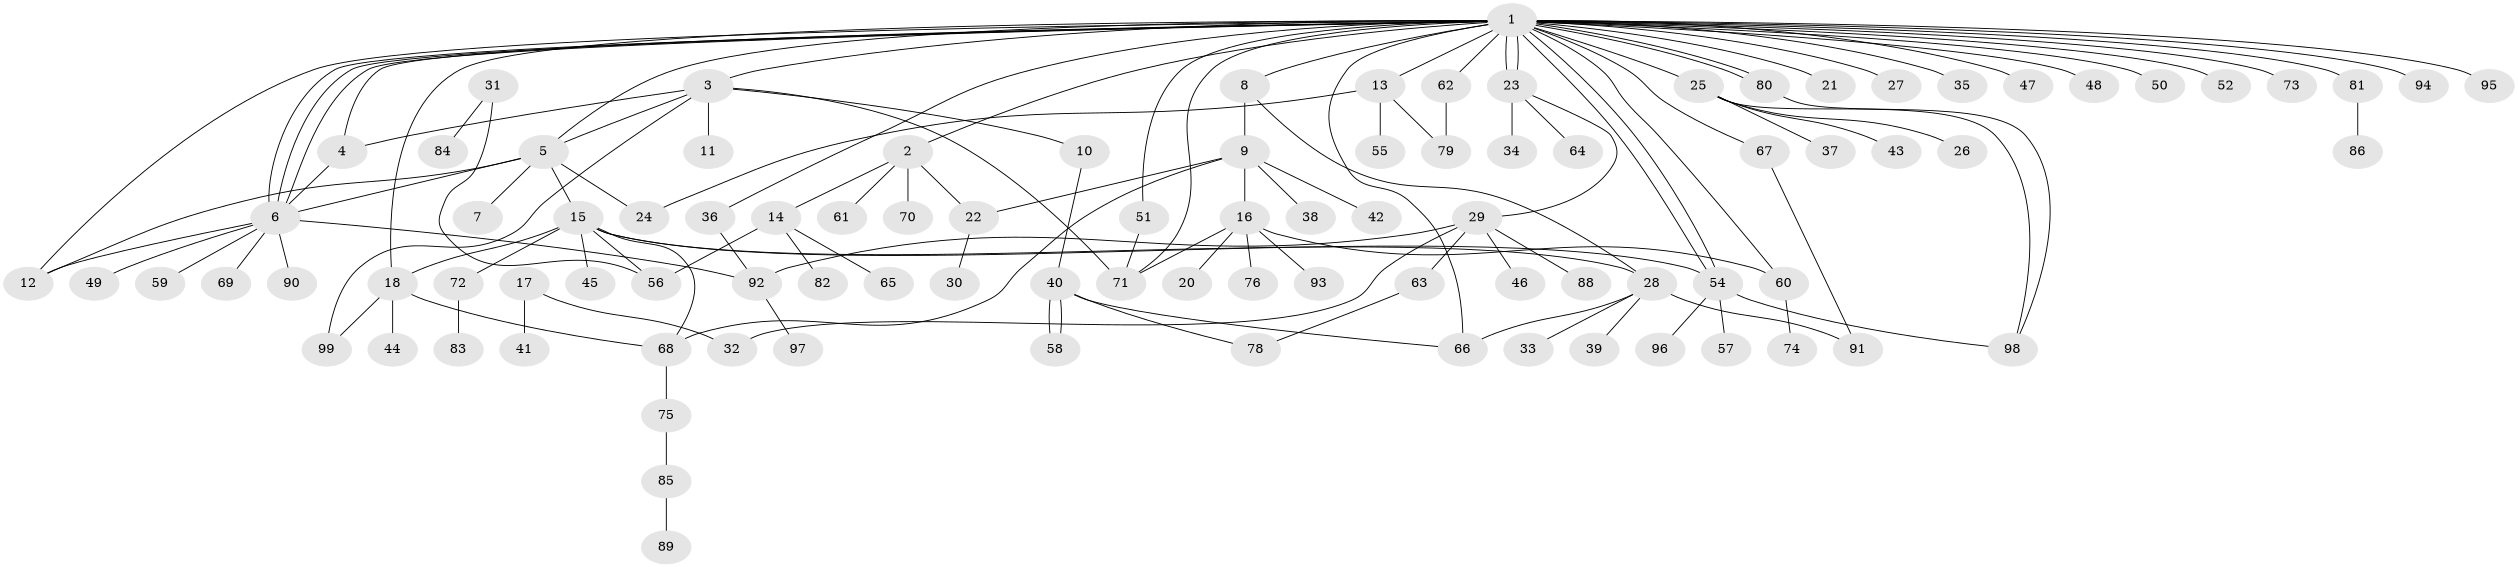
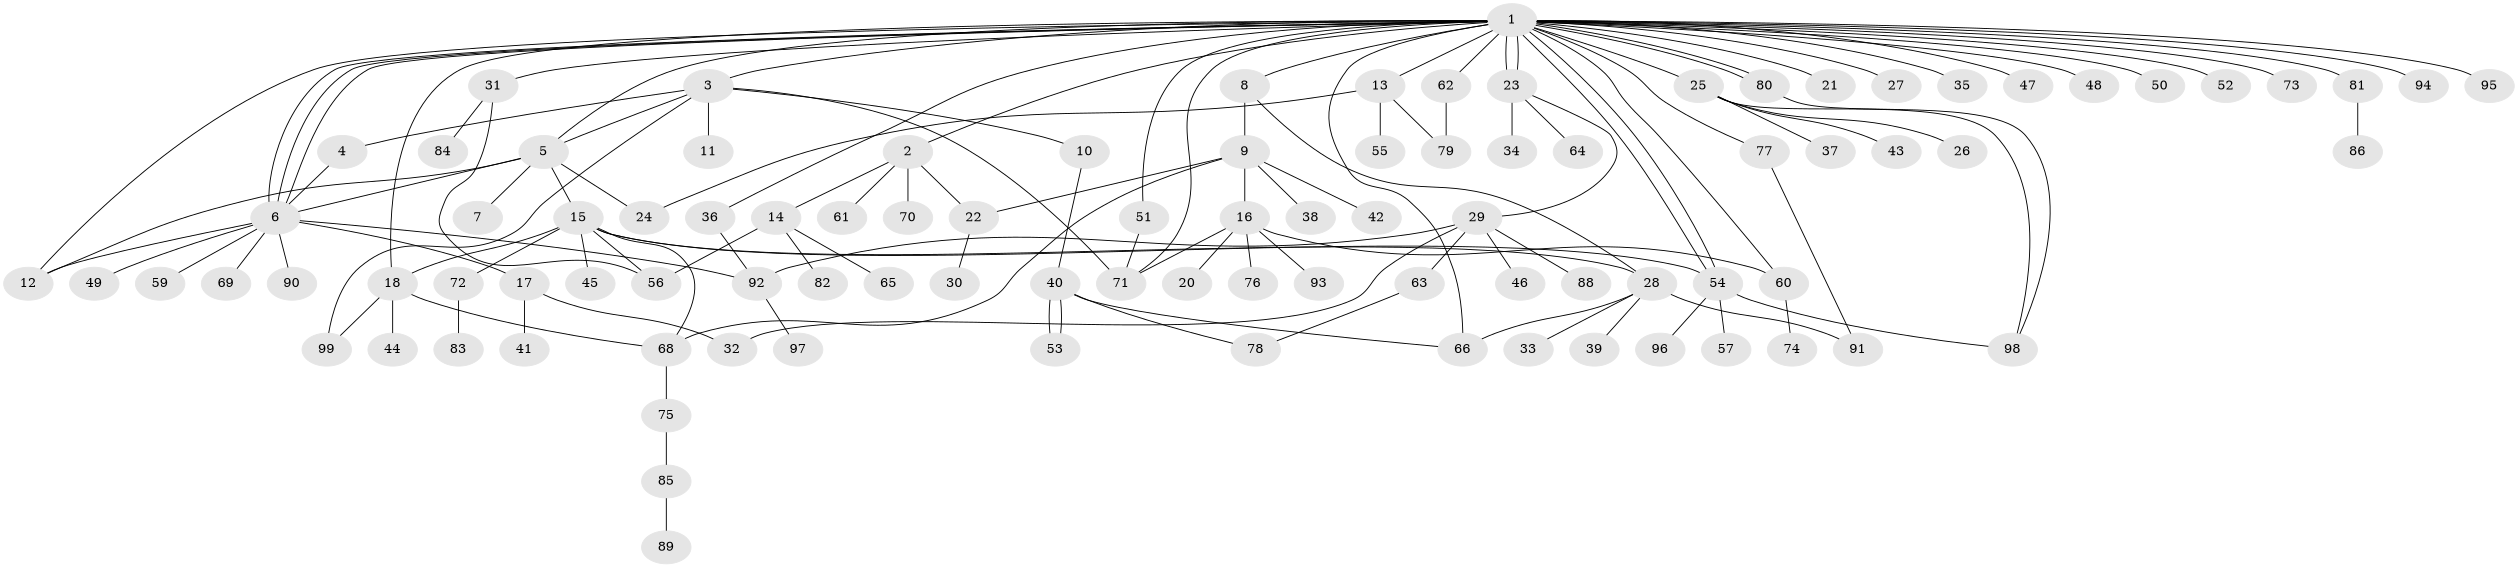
(894, 34) -> (903, 43)
(1765, 152) -> (1765, 152)
none -> (399, 242)
(1055, 350) -> (1055, 350)
